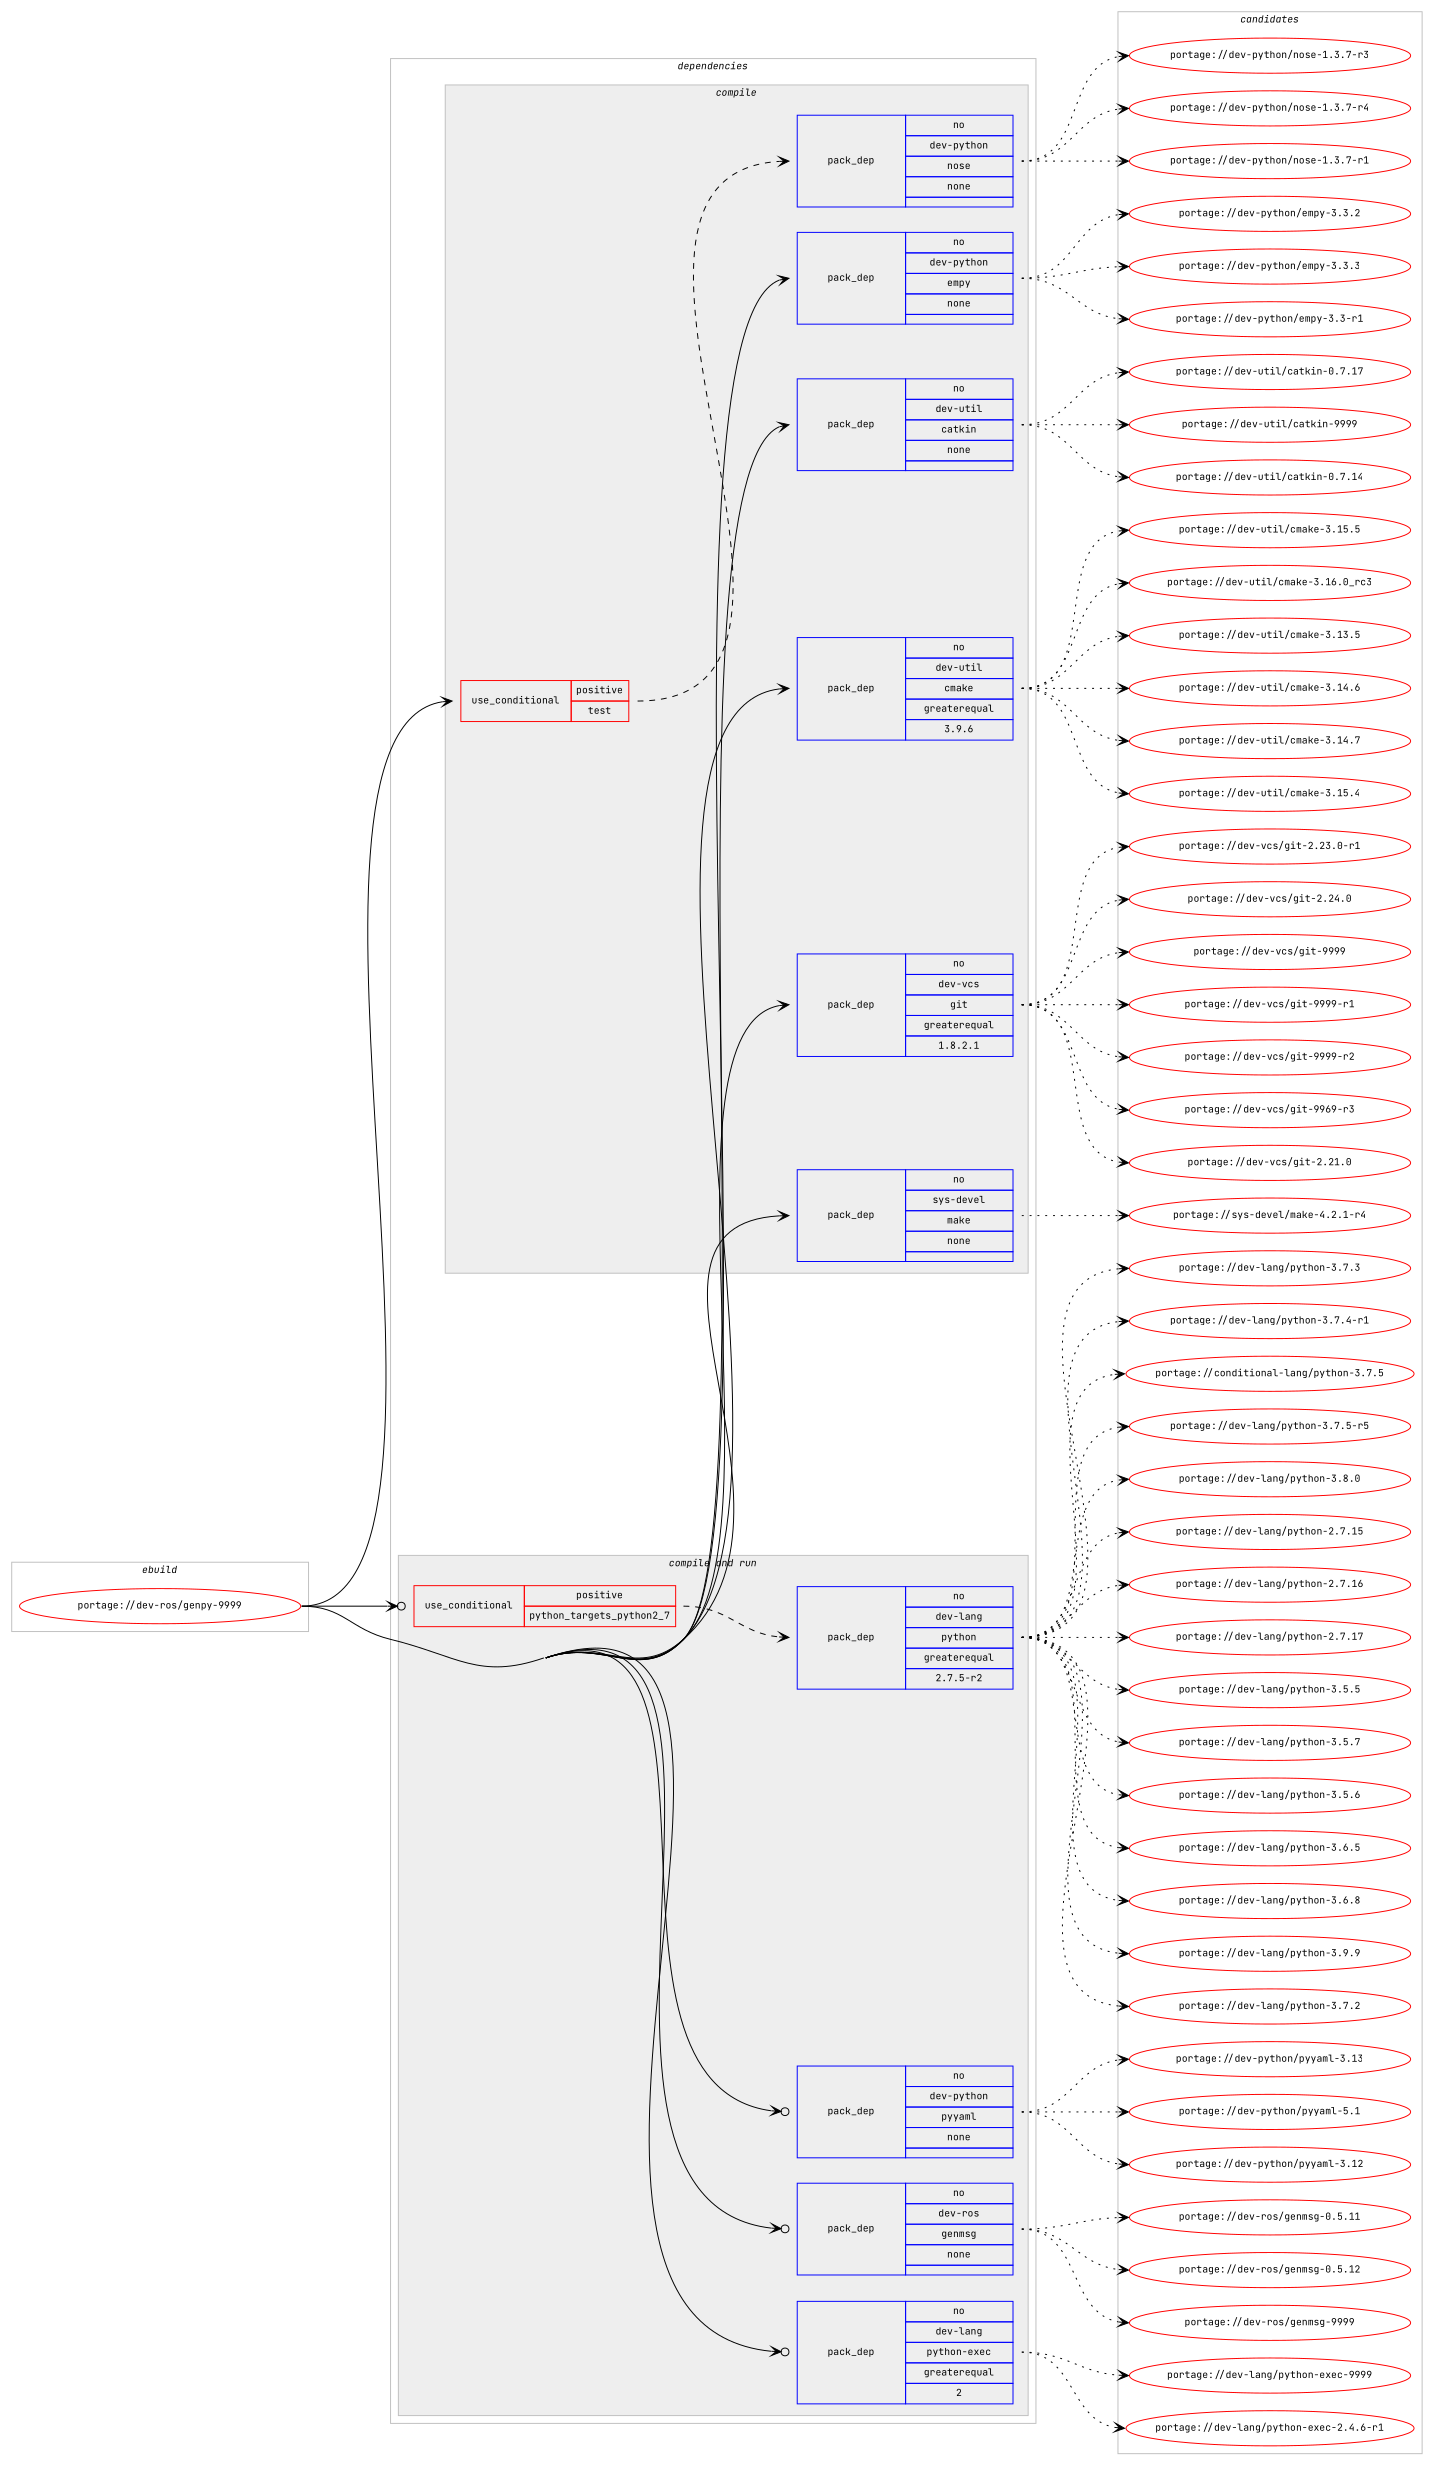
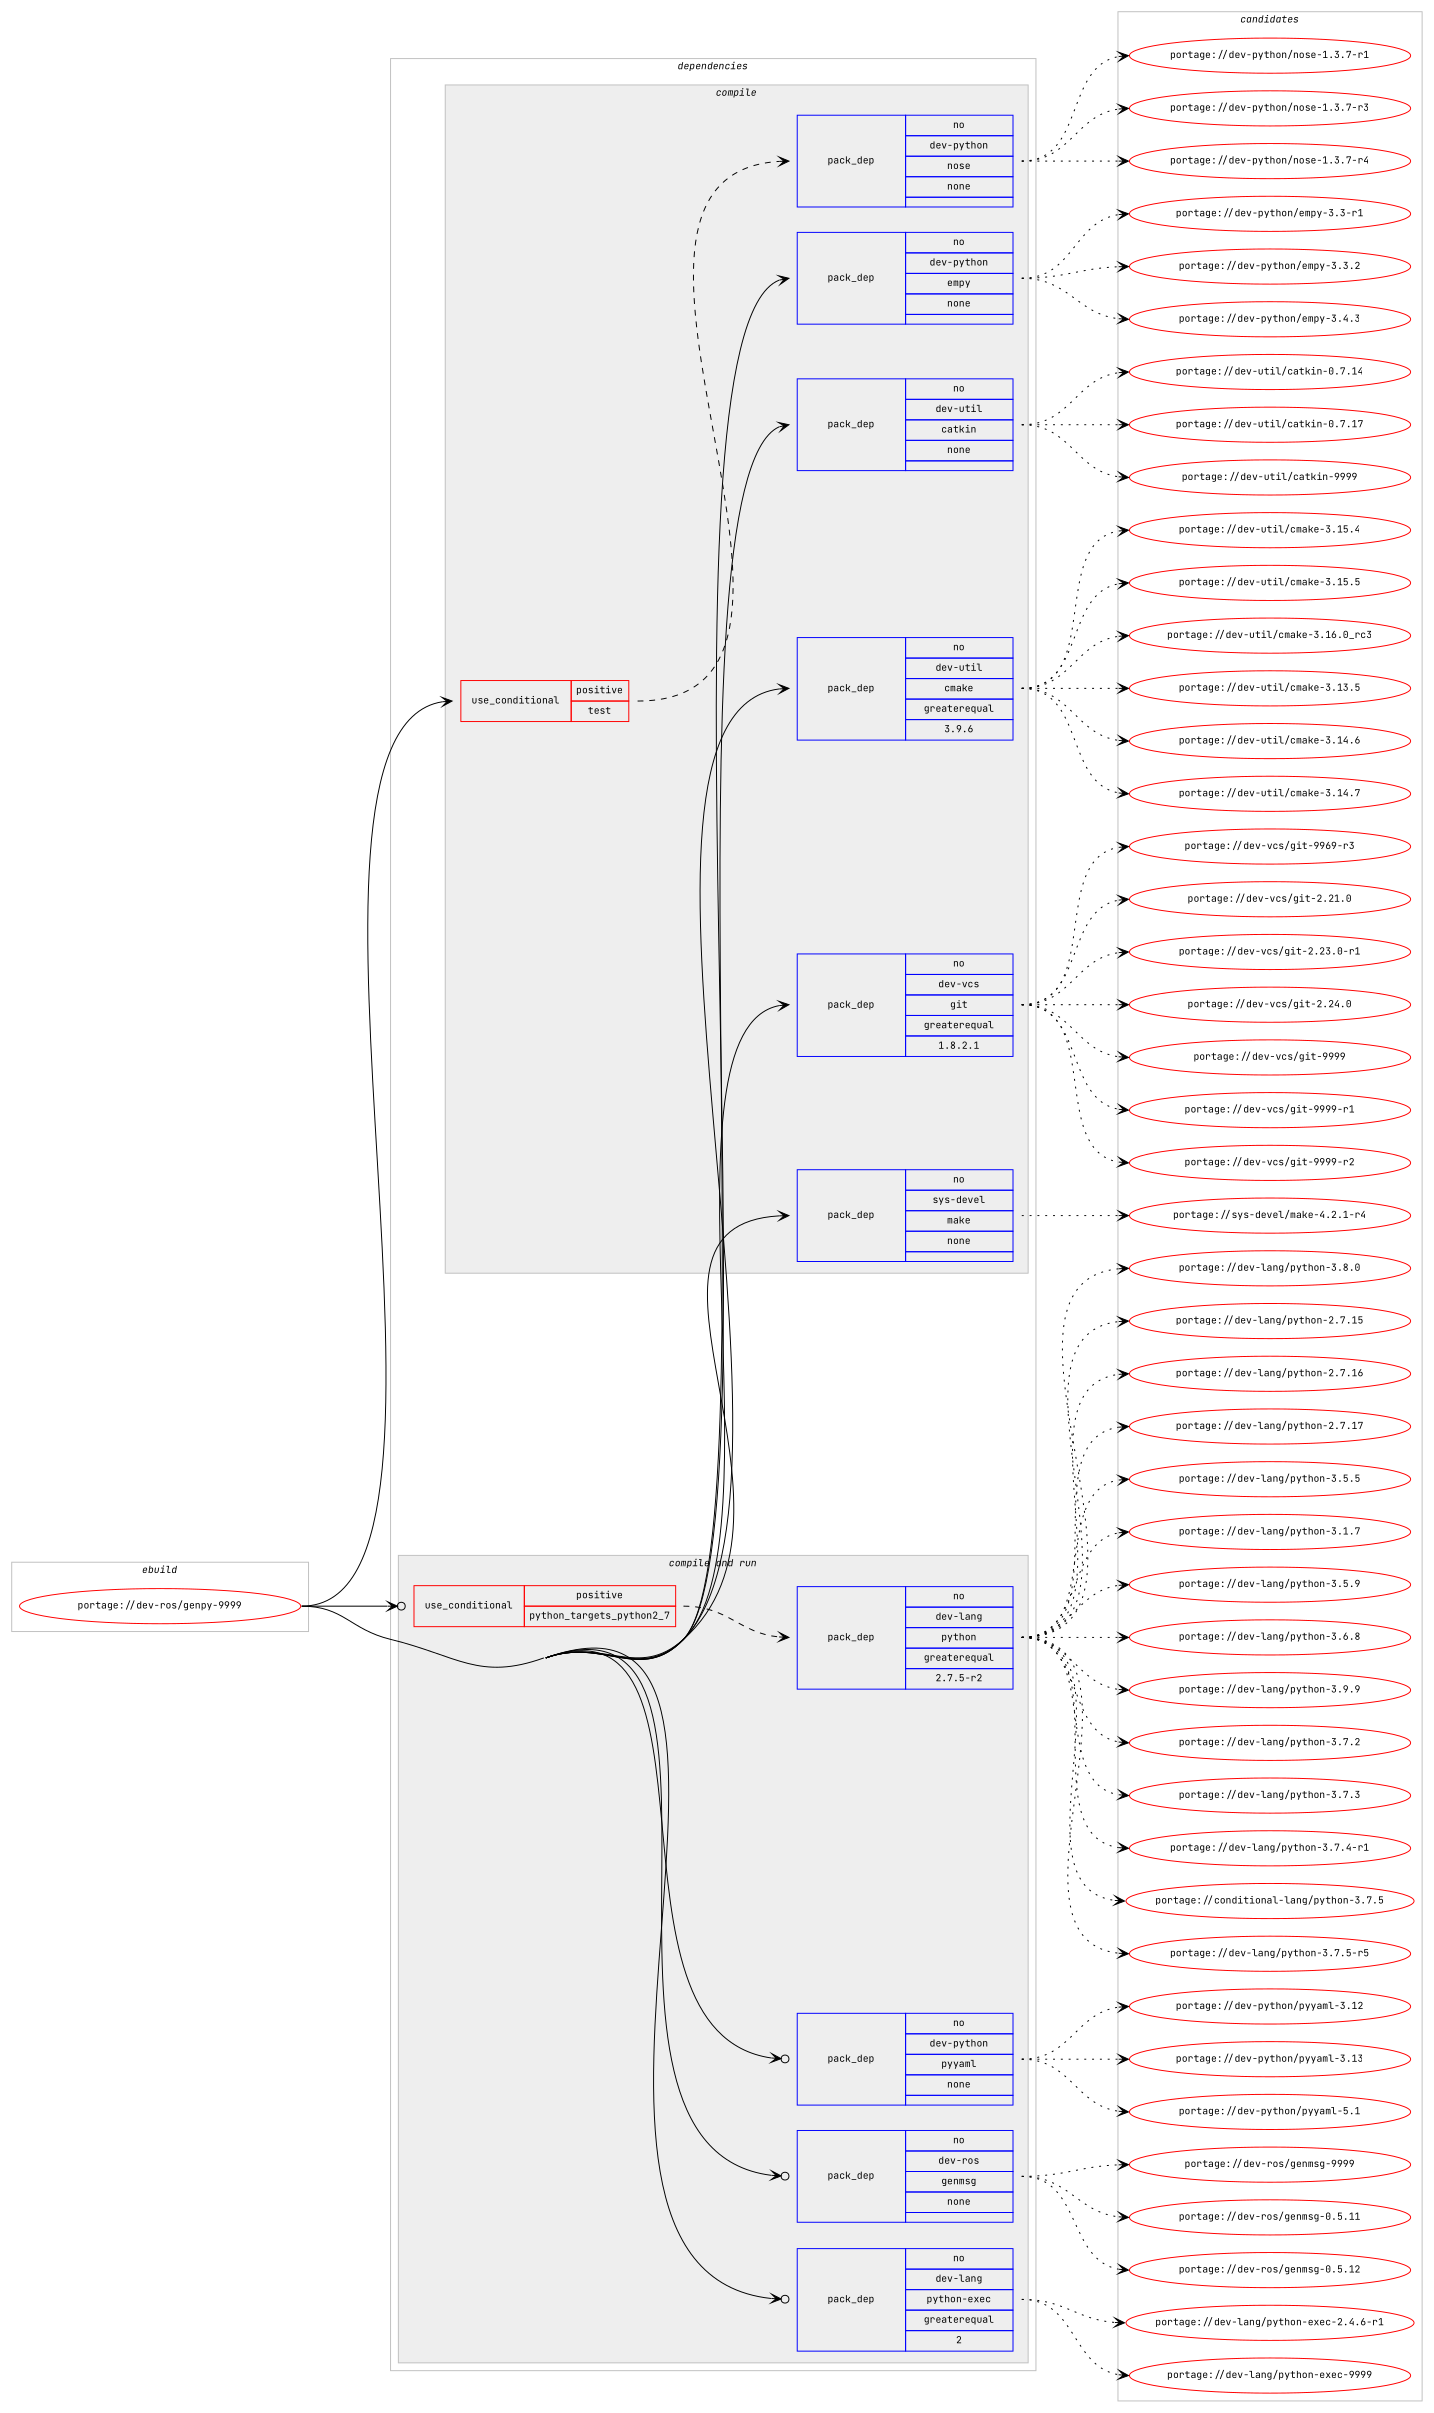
(1270, 267) -> (1270, 319)
(1270, 1743) -> (1270, 1532)
(1270, 1796) -> (1270, 1585)
(1270, 1848) -> none
